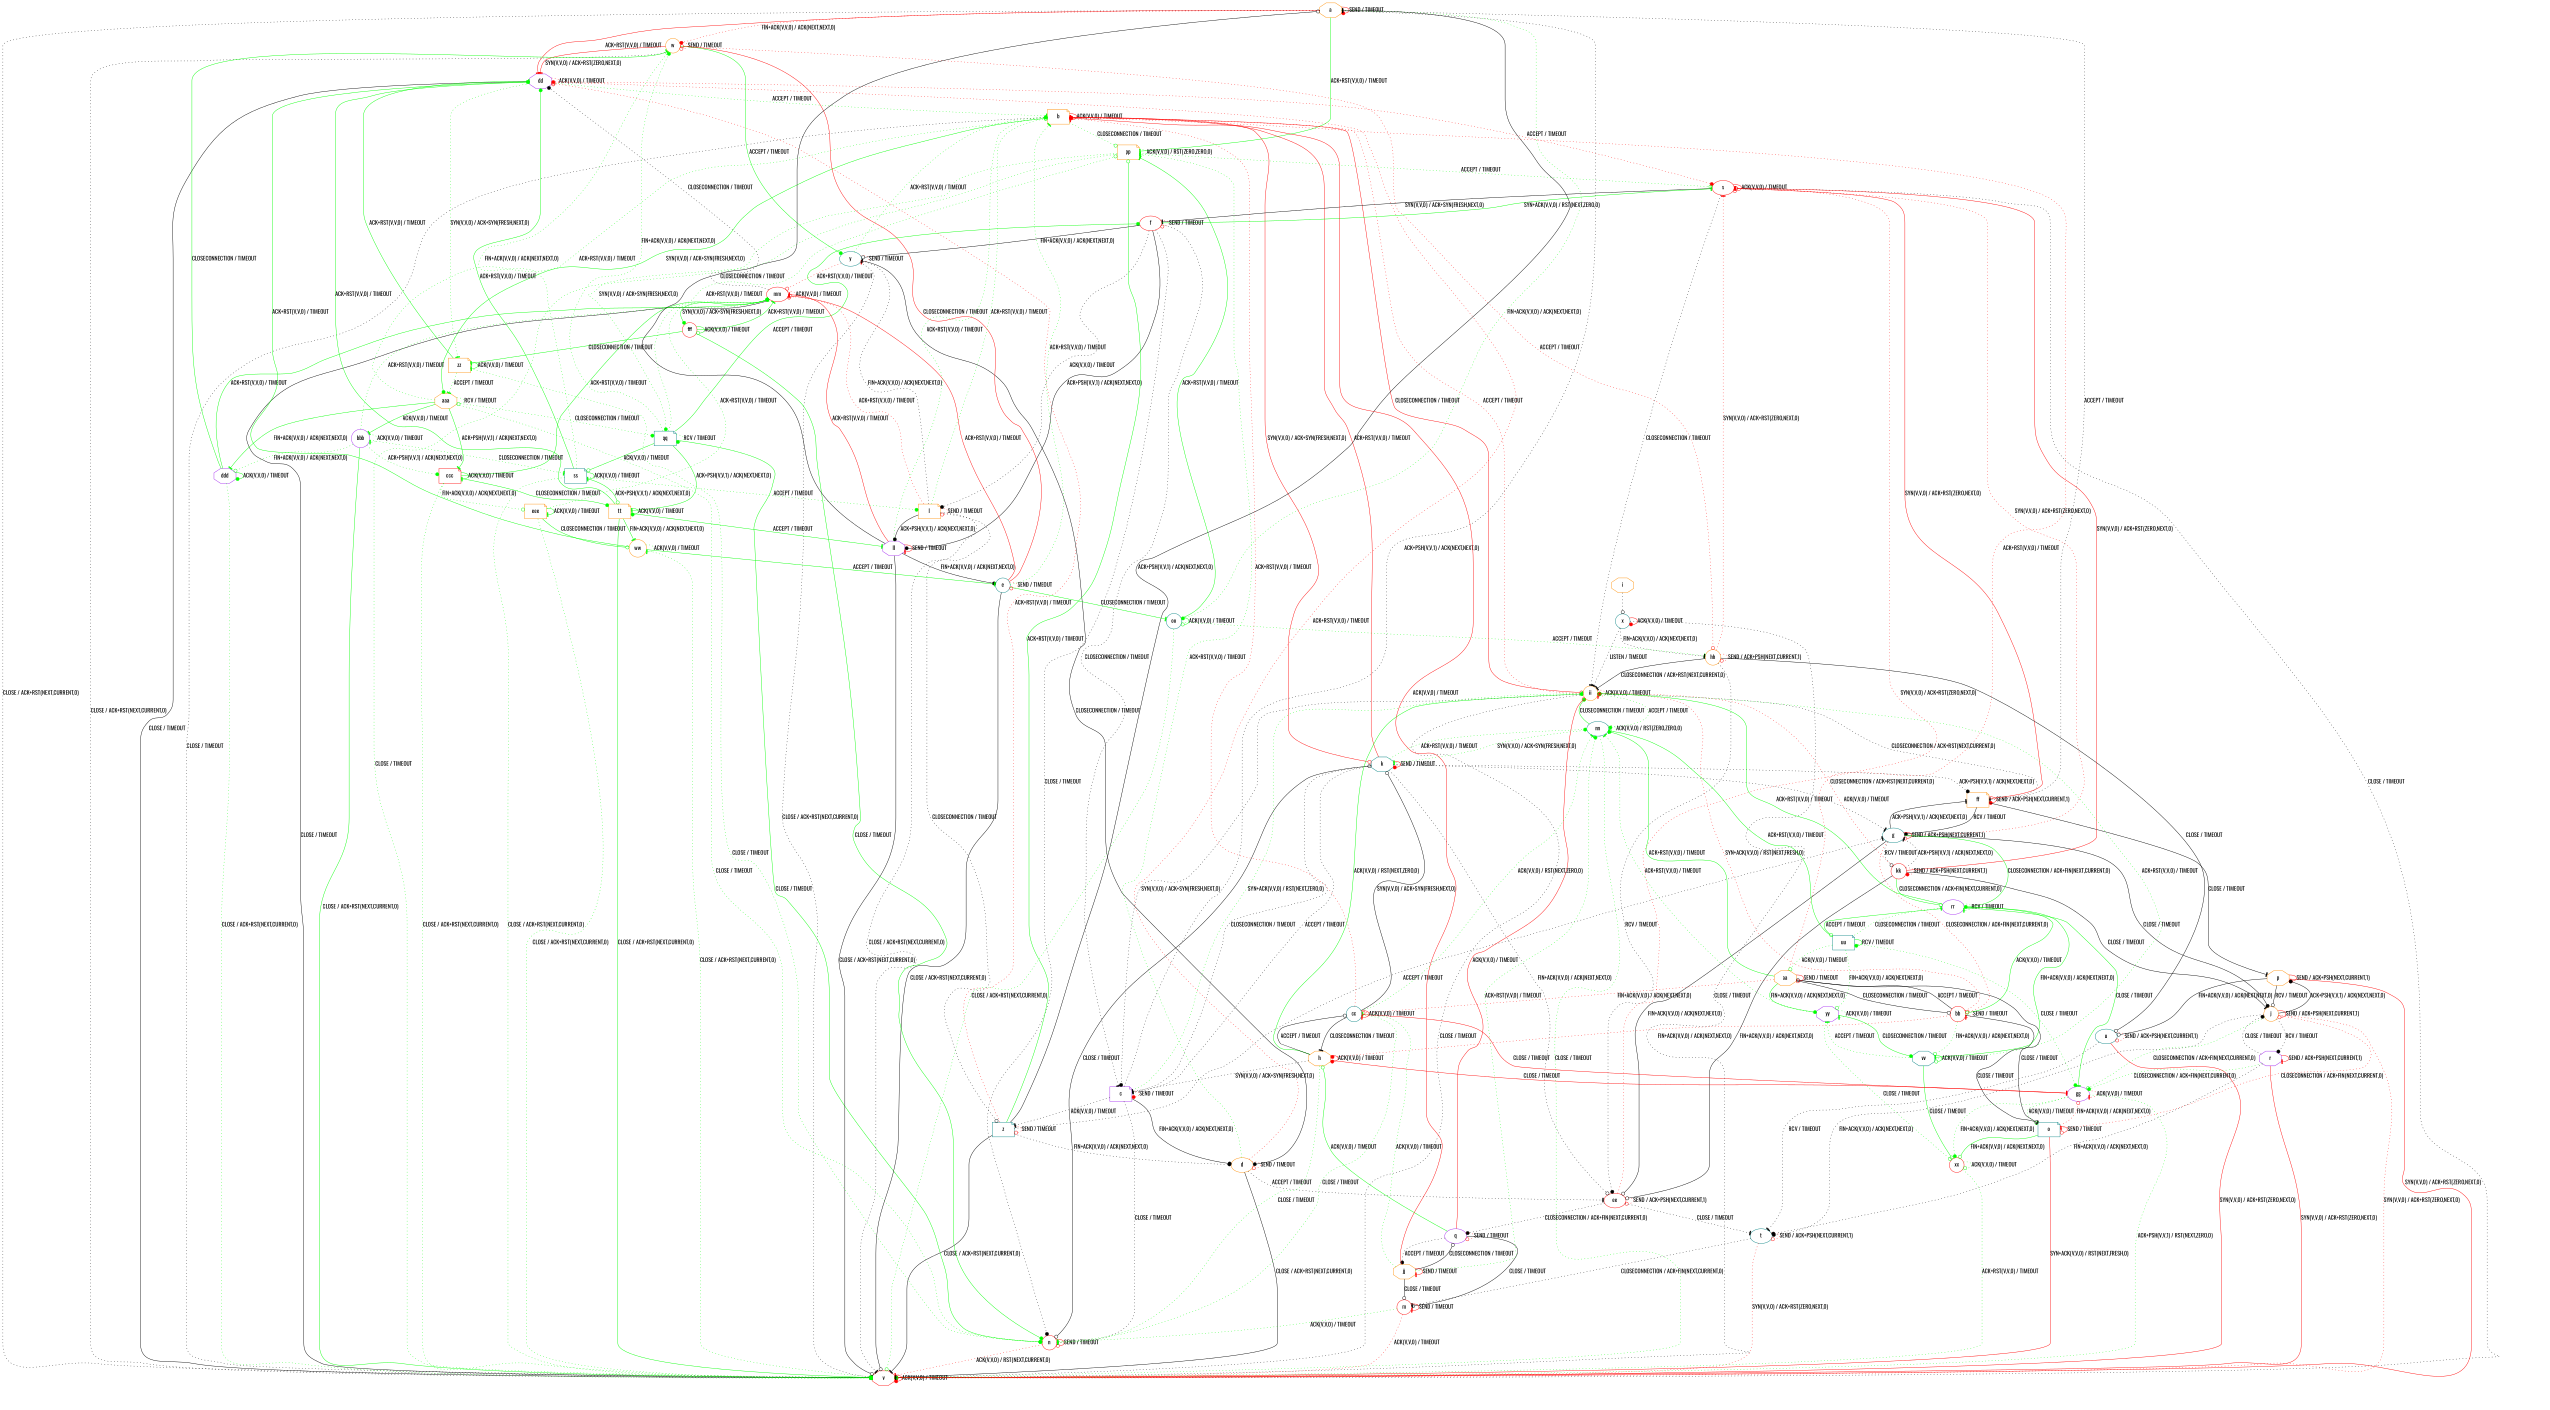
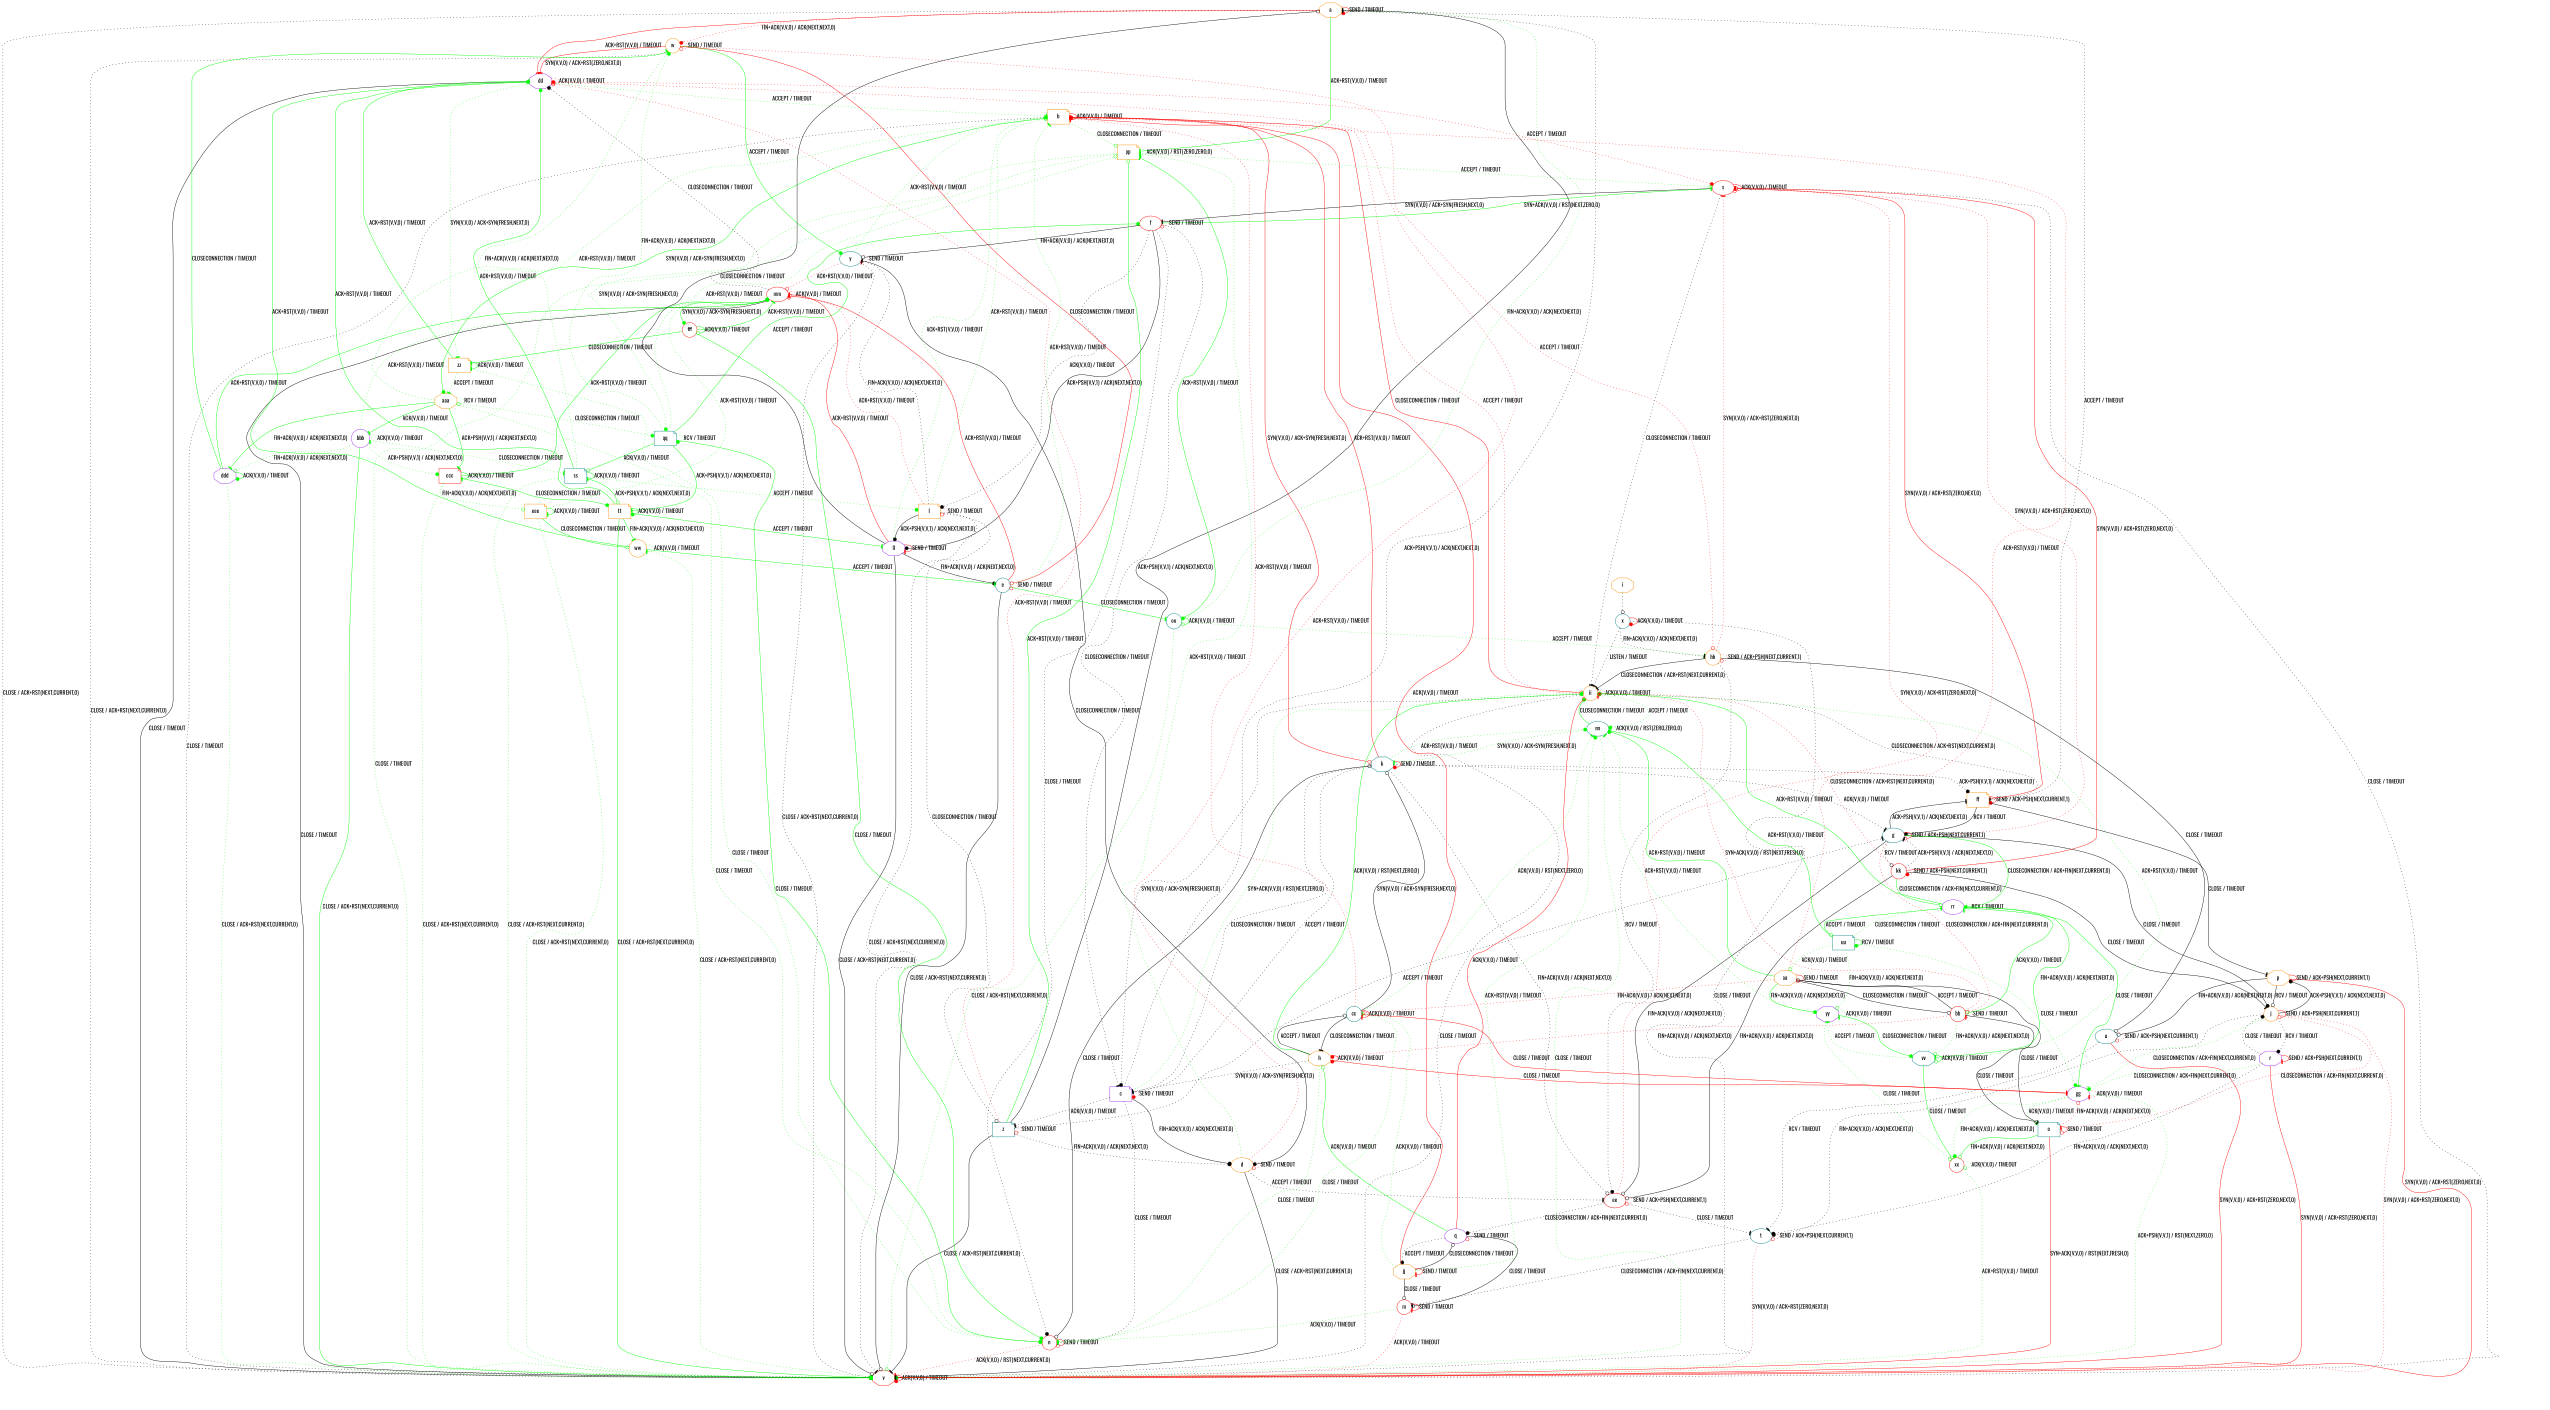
(913, 290) -> (1014, 269)
